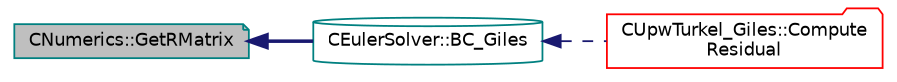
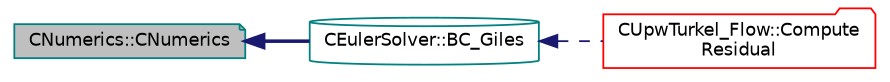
(132, 41) -> (130, 41)
(745, 41) -> (739, 41)
